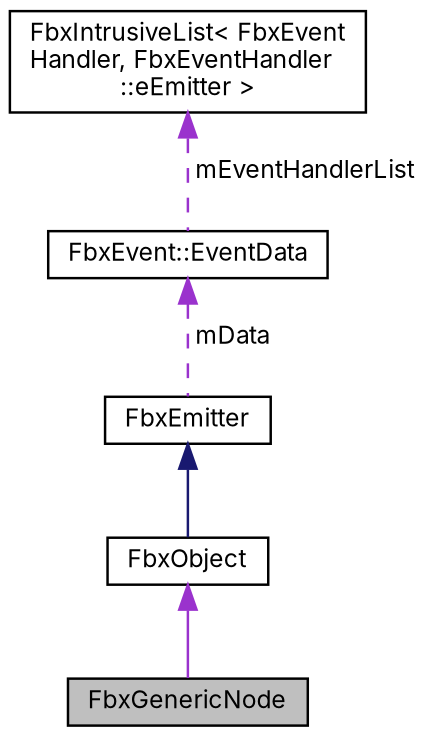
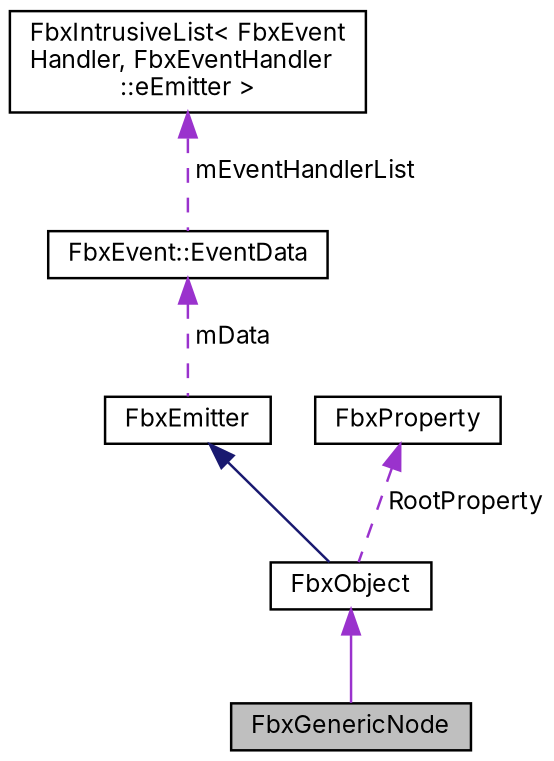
none -> (408, 420)
